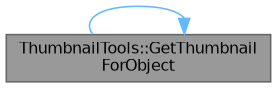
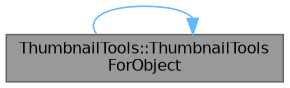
(138, 58) -> (145, 58)
